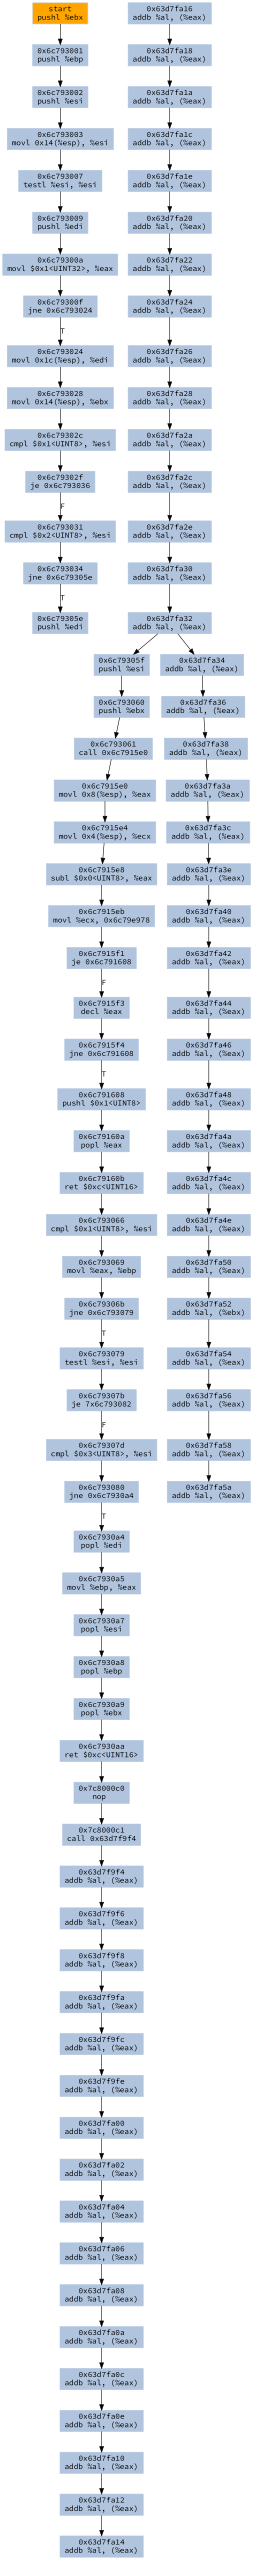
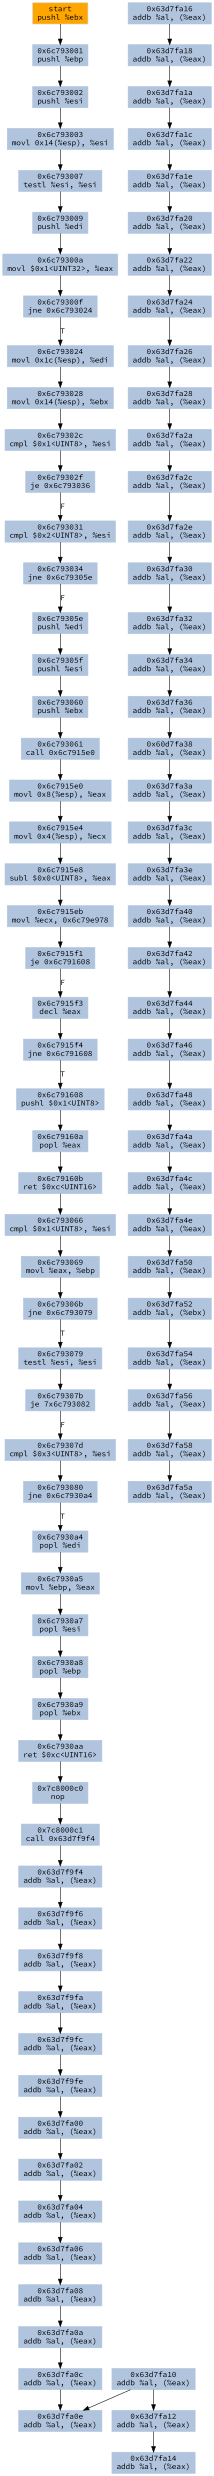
(63, 598) -> (63, 598)
(148, 642) -> (60, 641)
(206, 749) -> (170, 749)
(102, 2439) -> (110, 2399)
